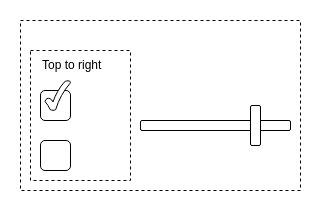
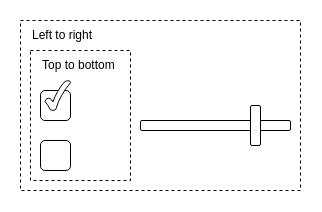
none -> (161, 36)
(78, 66) -> (82, 66)
